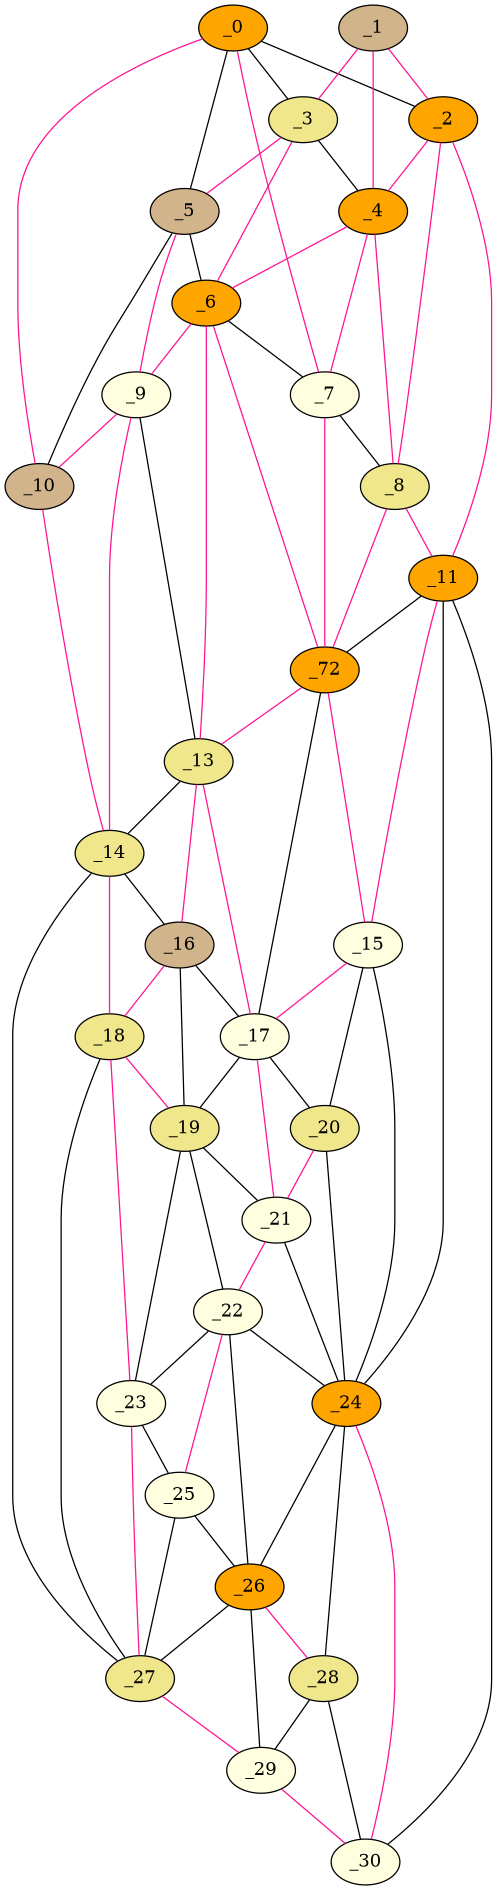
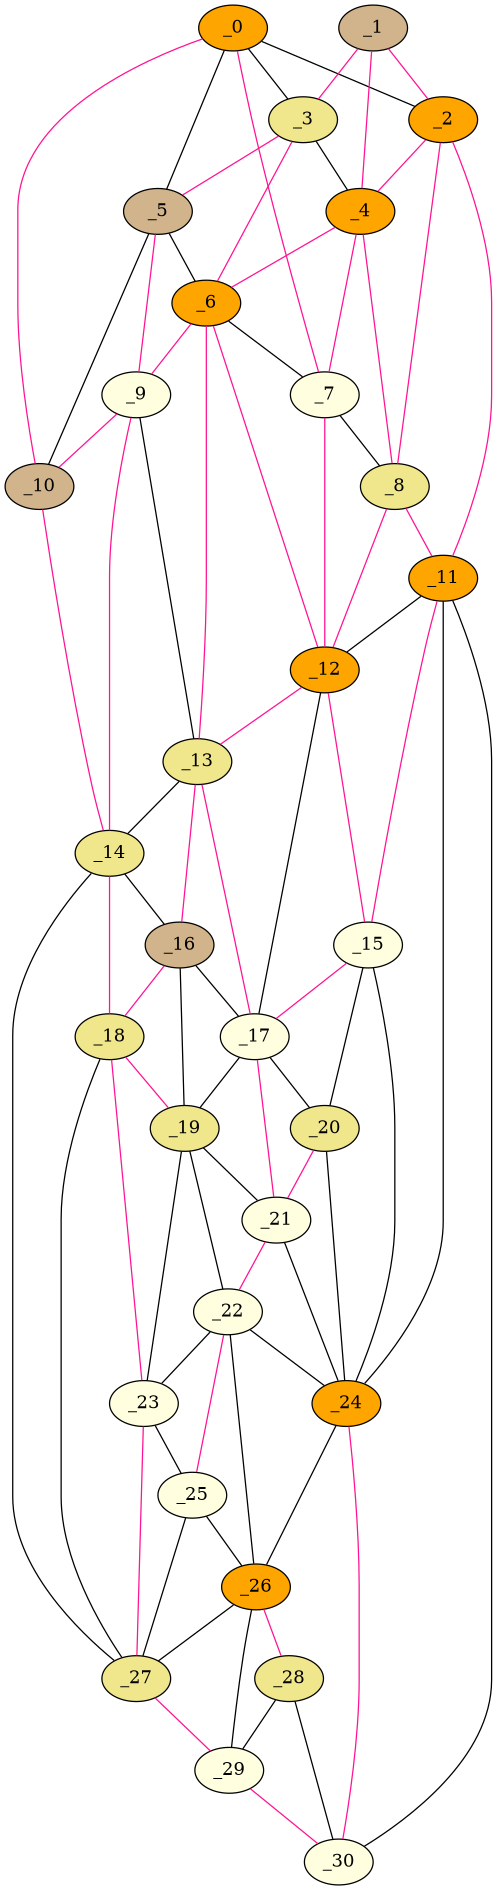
(325, 670) -> (325, 670)
(335, 1541) -> none
